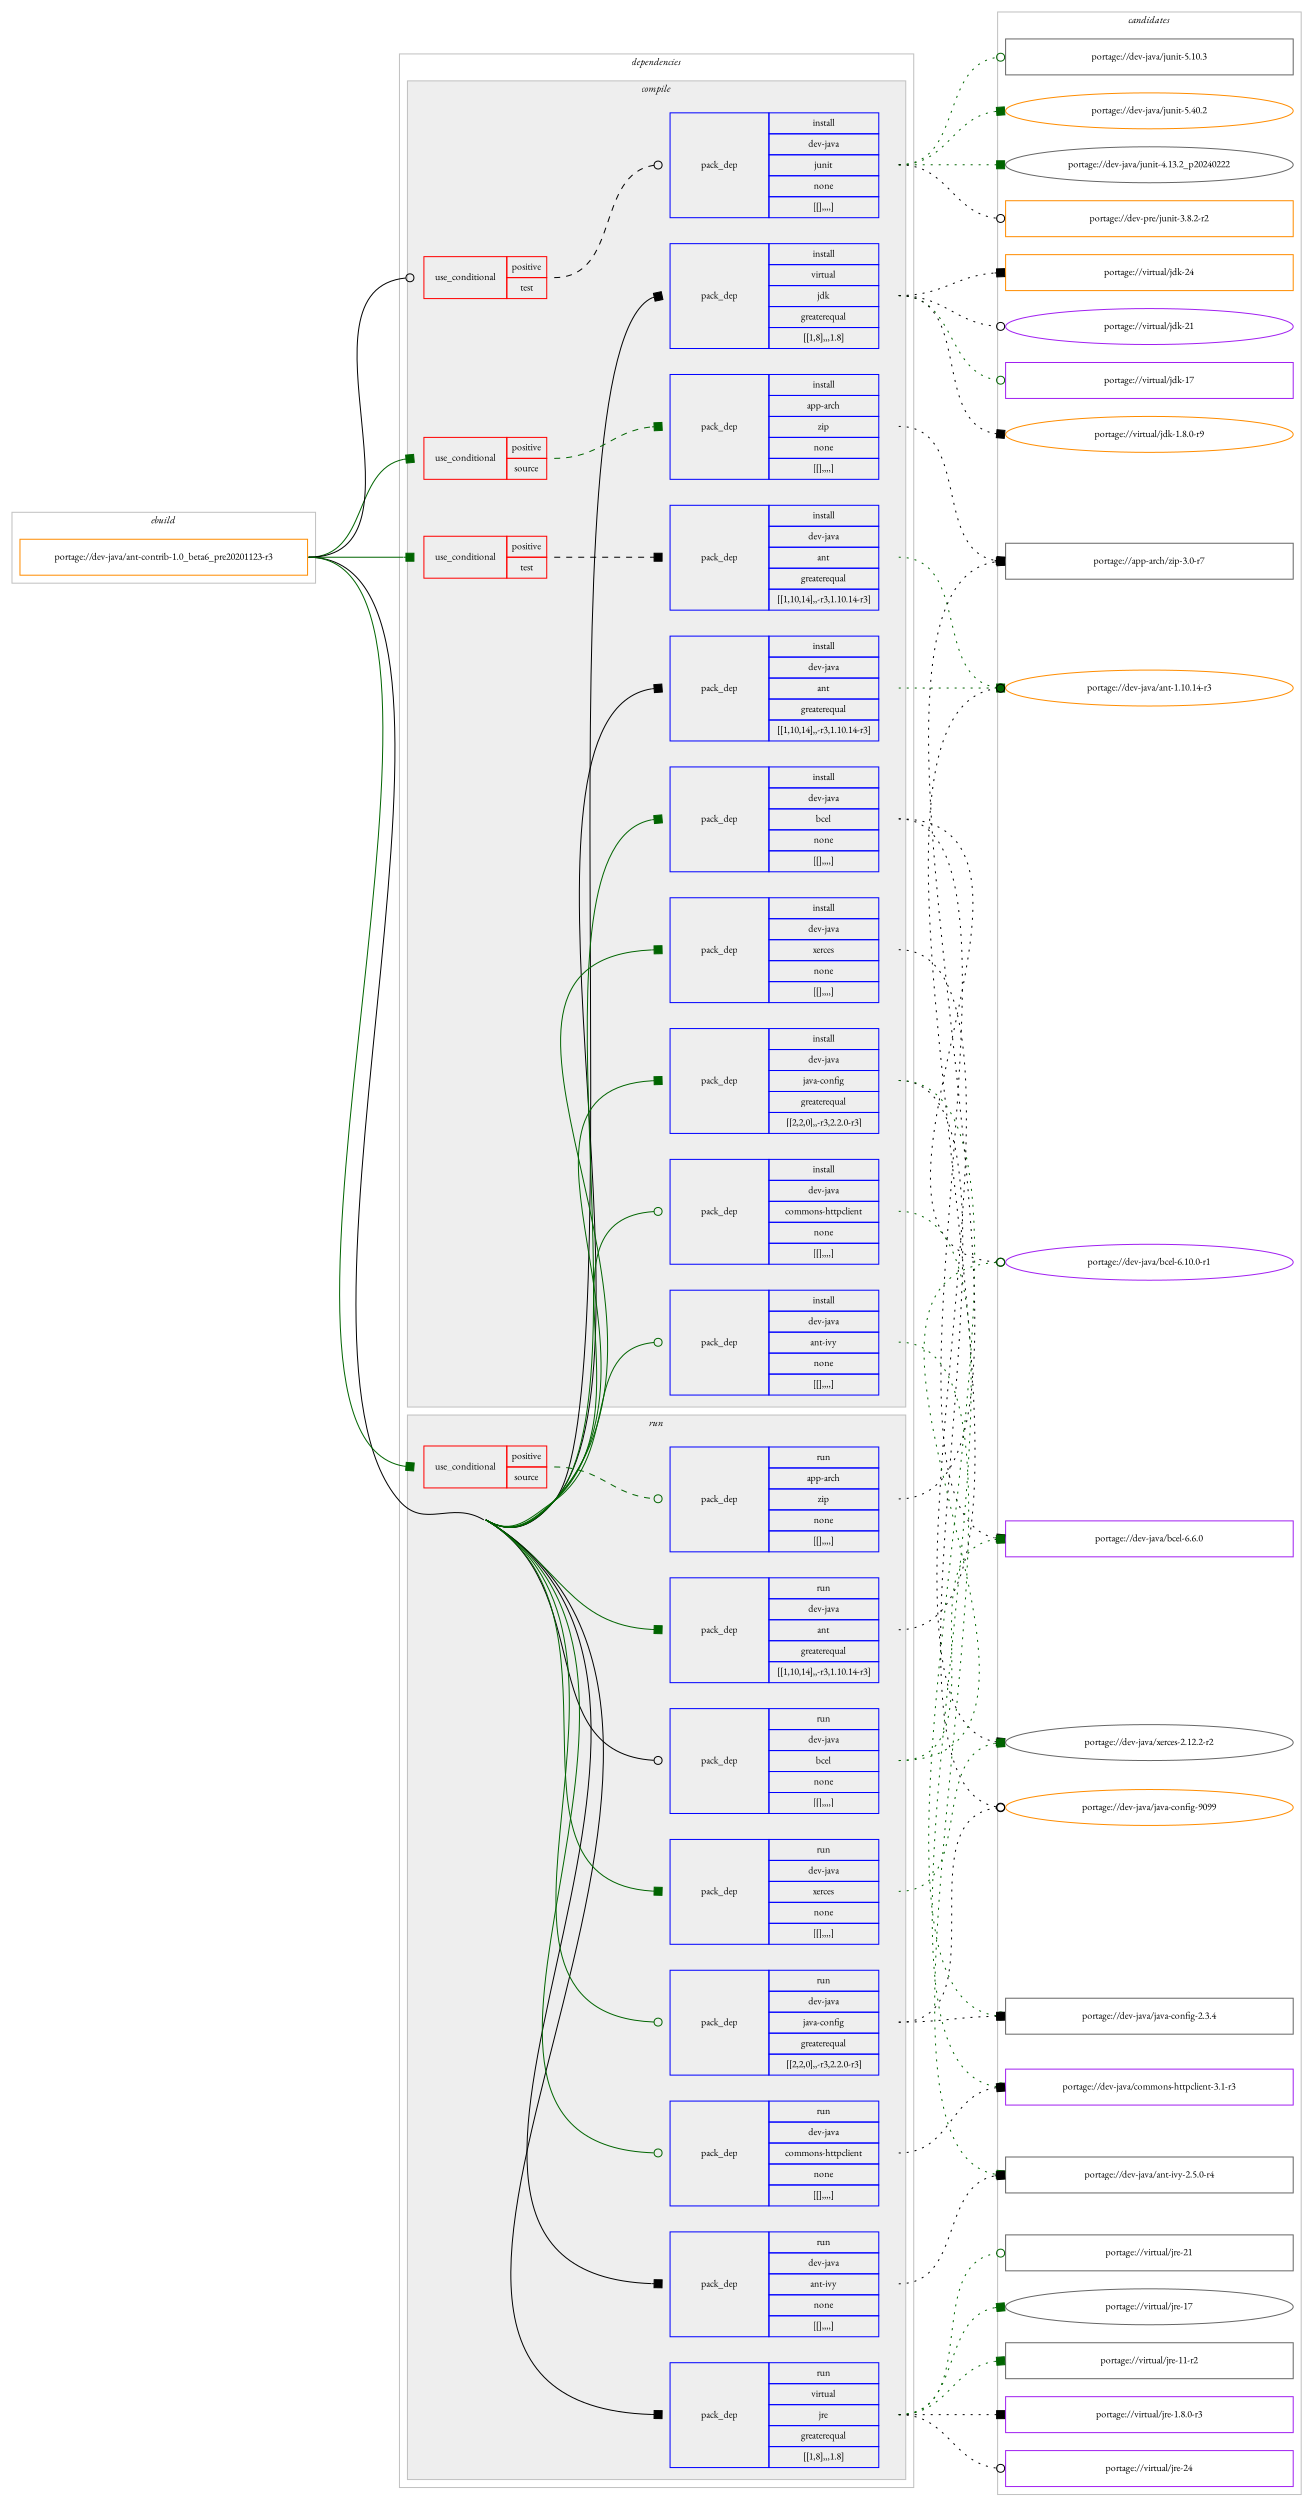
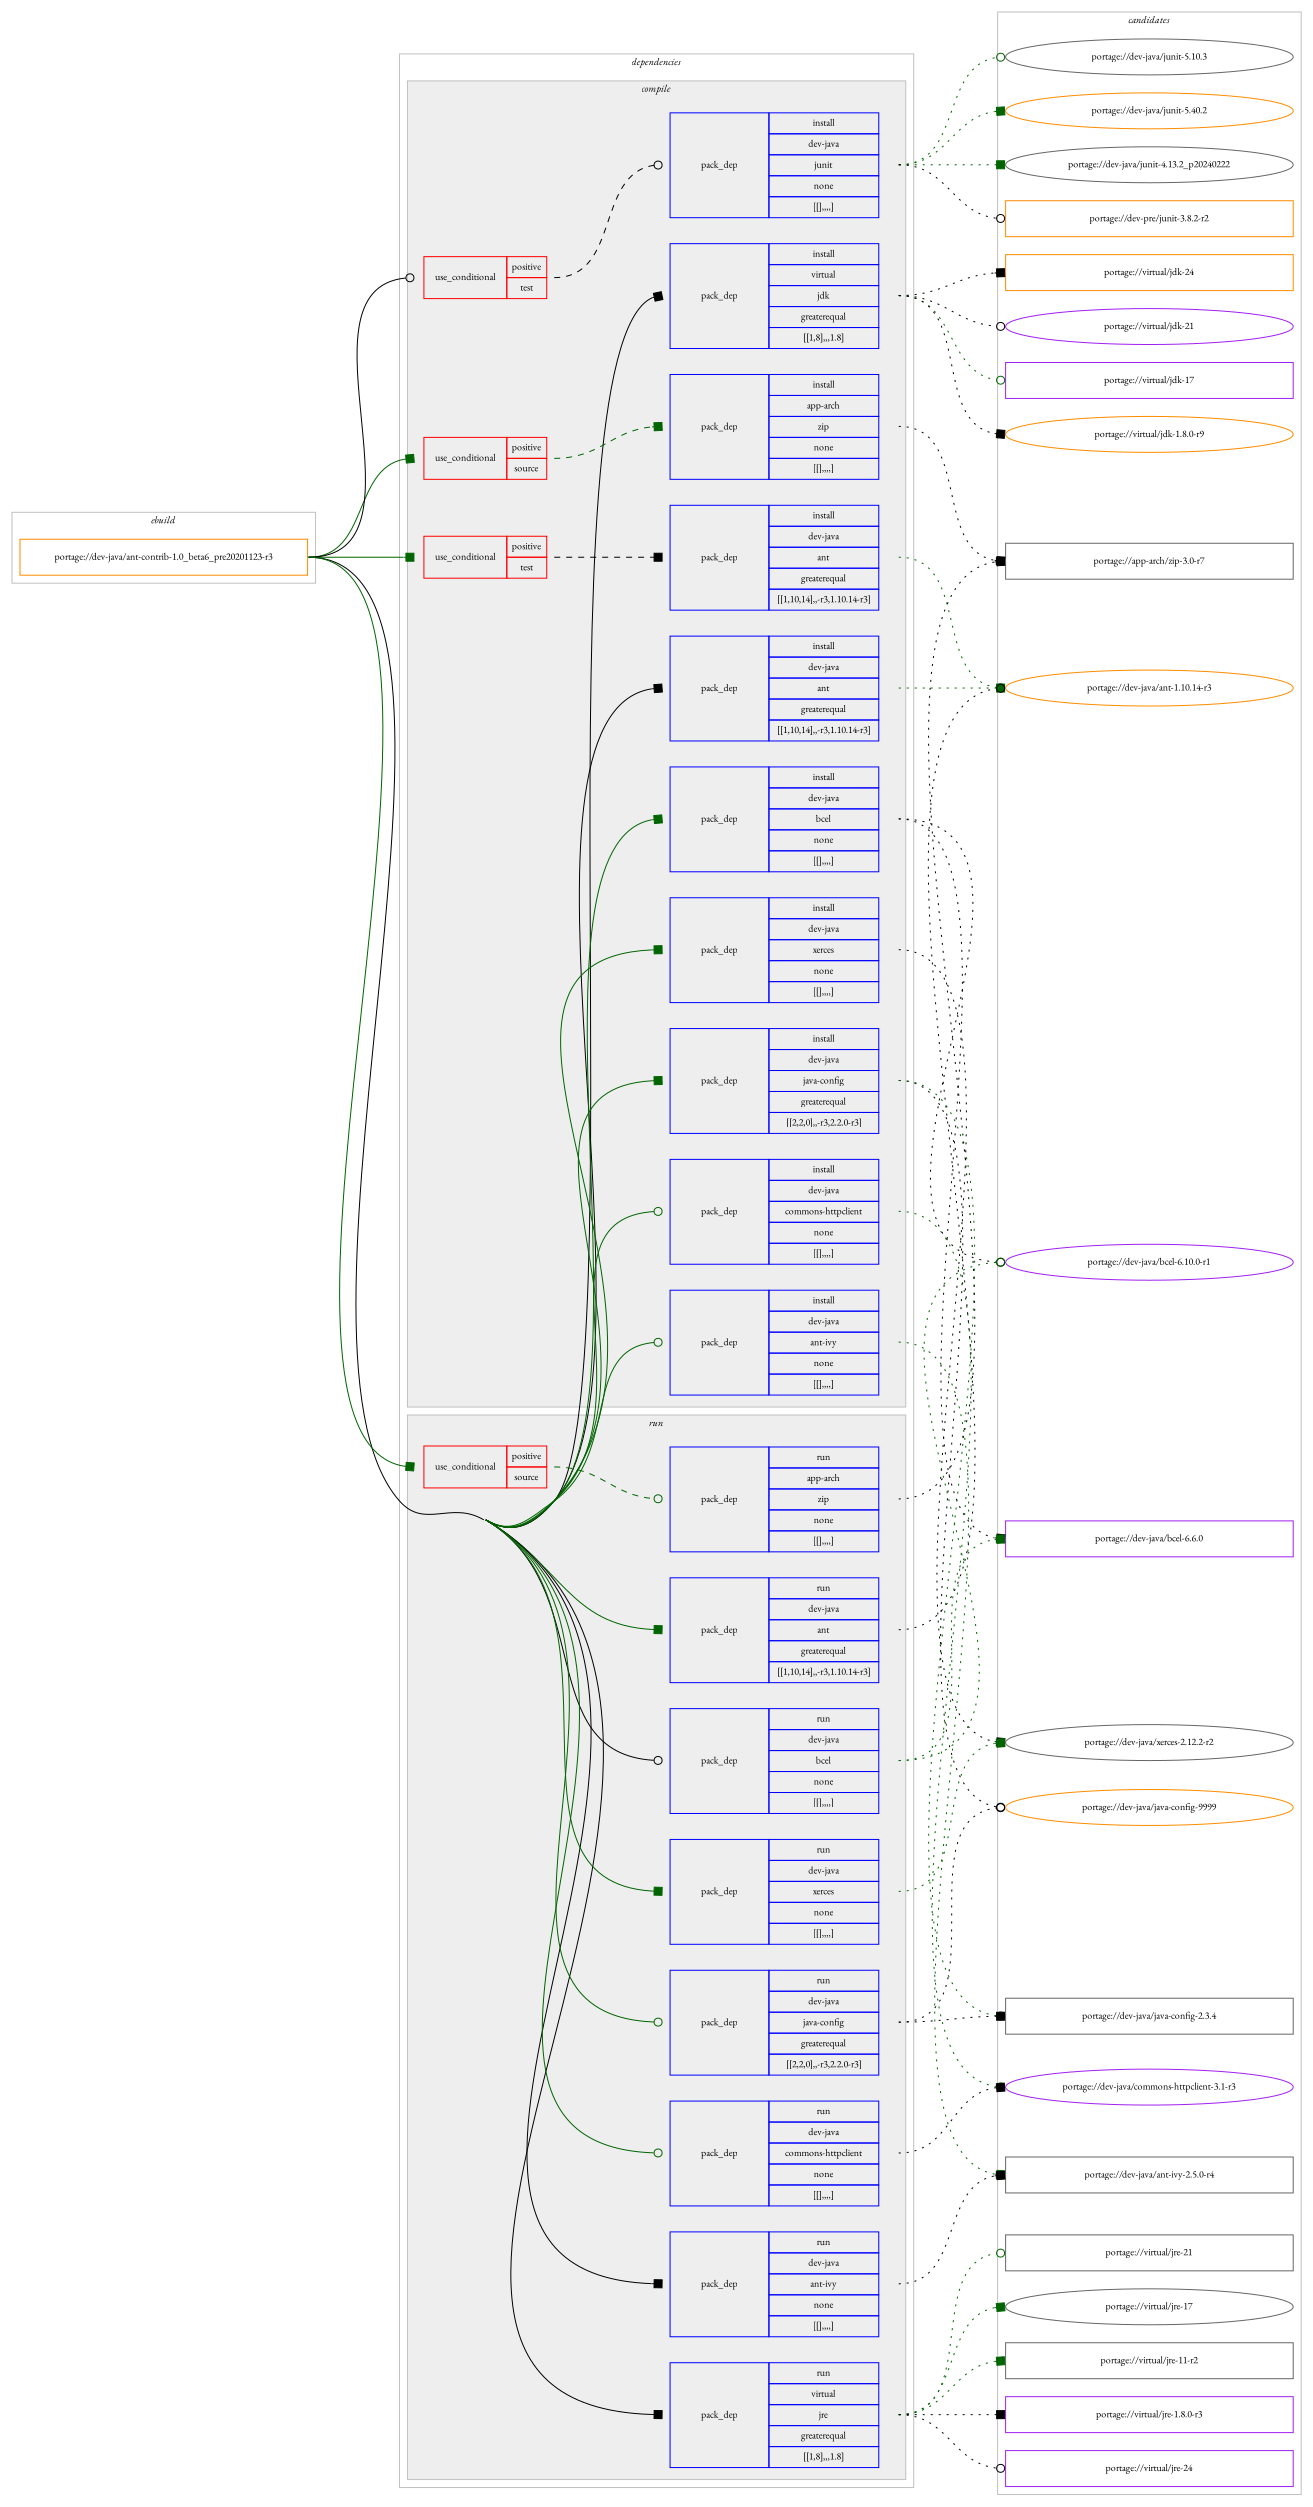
(1149, 57) -> (1149, 57)
(1149, 1807) -> (1149, 1807)
(1149, 2087) -> (1149, 2087)
